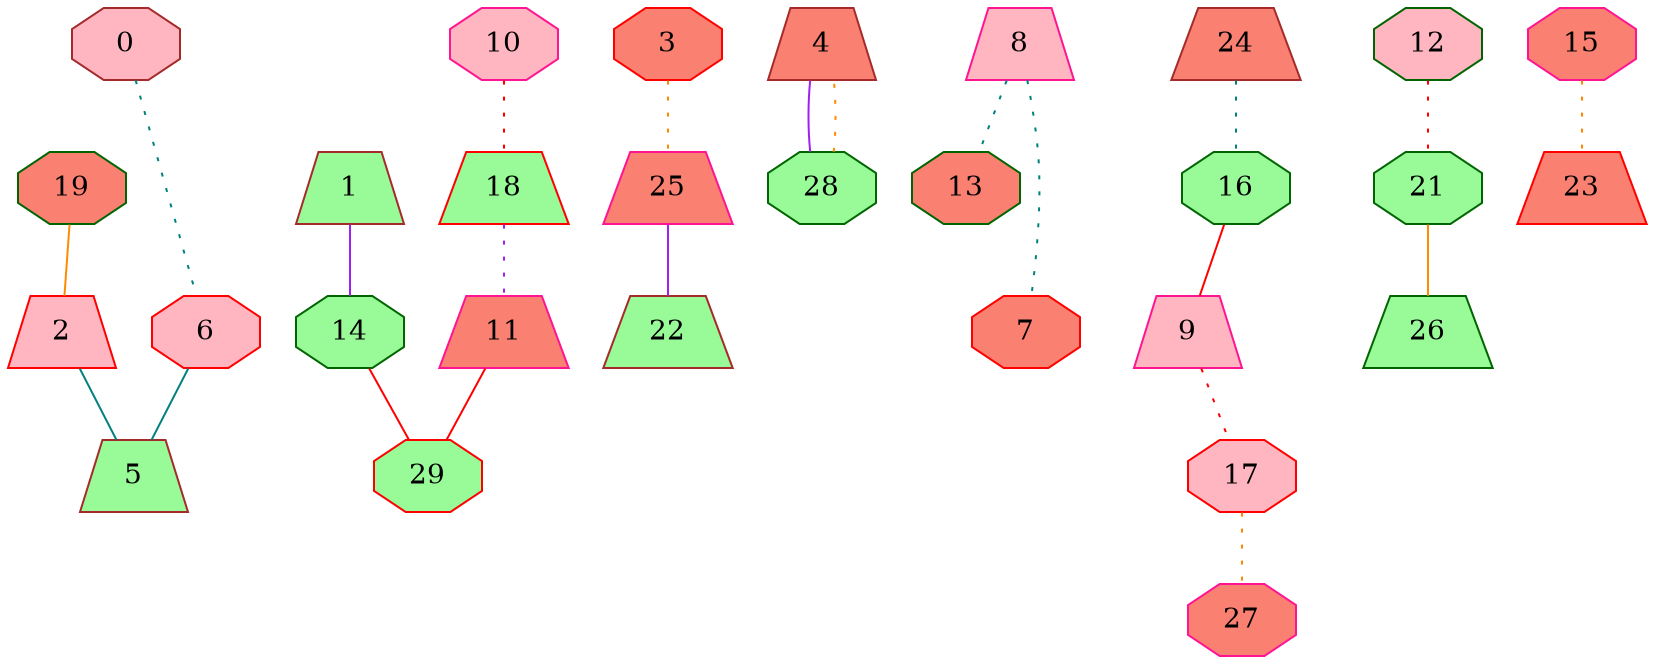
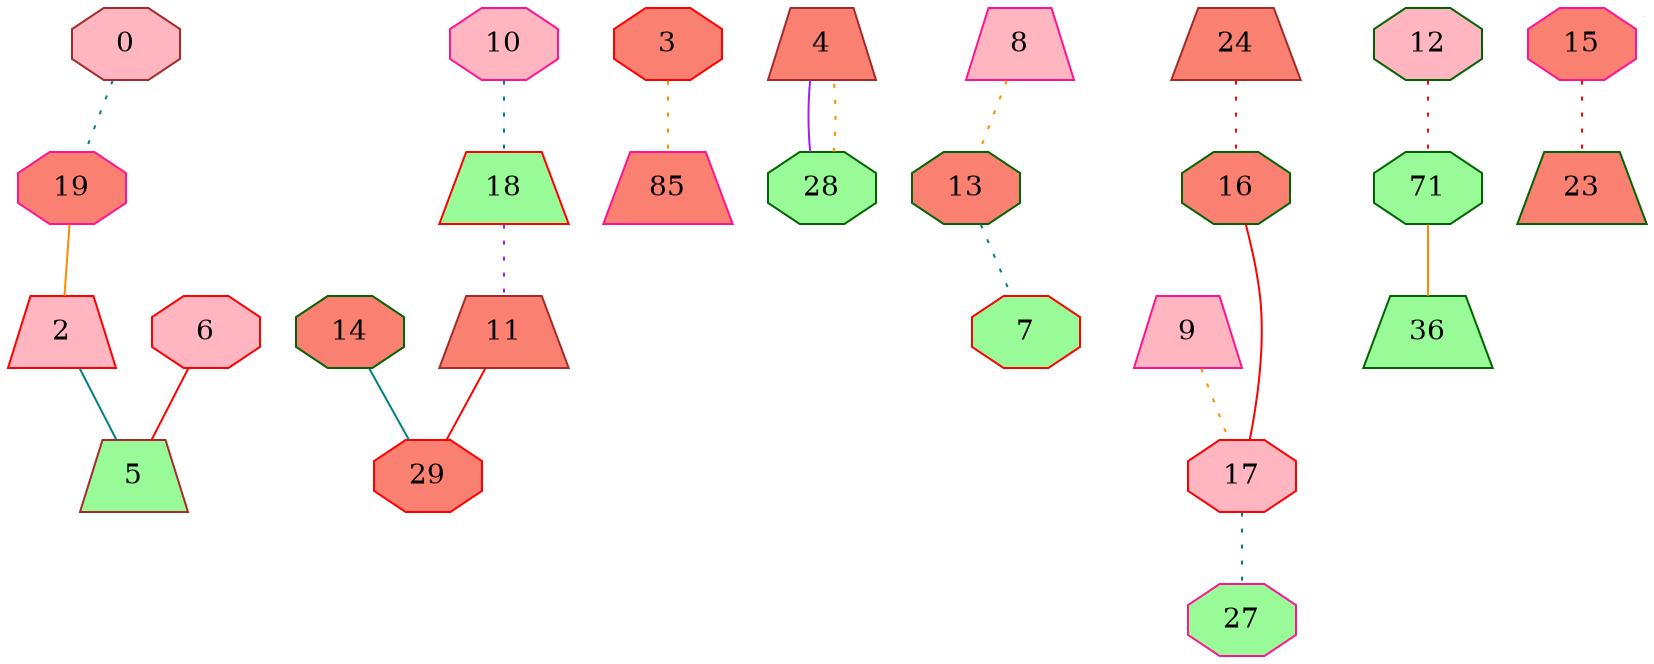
(504, 116) -> (504, 116)
(993, 116) -> (993, 116)
(1236, 116) -> (1236, 116)
(1582, 116) -> (1582, 116)
(72, 188) -> (72, 188)
(166, 188) -> (99, 116)
(350, 188) -> none
(668, 188) -> (668, 188)
(1039, 188) -> (996, 260)
(1236, 188) -> (1236, 188)
(1428, 188) -> (1428, 188)
(1582, 188) -> (1582, 188)
(1212, 260) -> (1262, 332)
(350, 332) -> (350, 332)
(504, 332) -> (504, 332)
(668, 332) -> none
(1026, 332) -> (1026, 332)
(1428, 332) -> (1428, 332)
(170, 404) -> (170, 404)
(389, 404) -> (389, 404)
(1215, 404) -> (1215, 404)
(428, 476) -> (428, 476)
(1242, 548) -> (1242, 548)
(1242, 620) -> (1242, 620)
